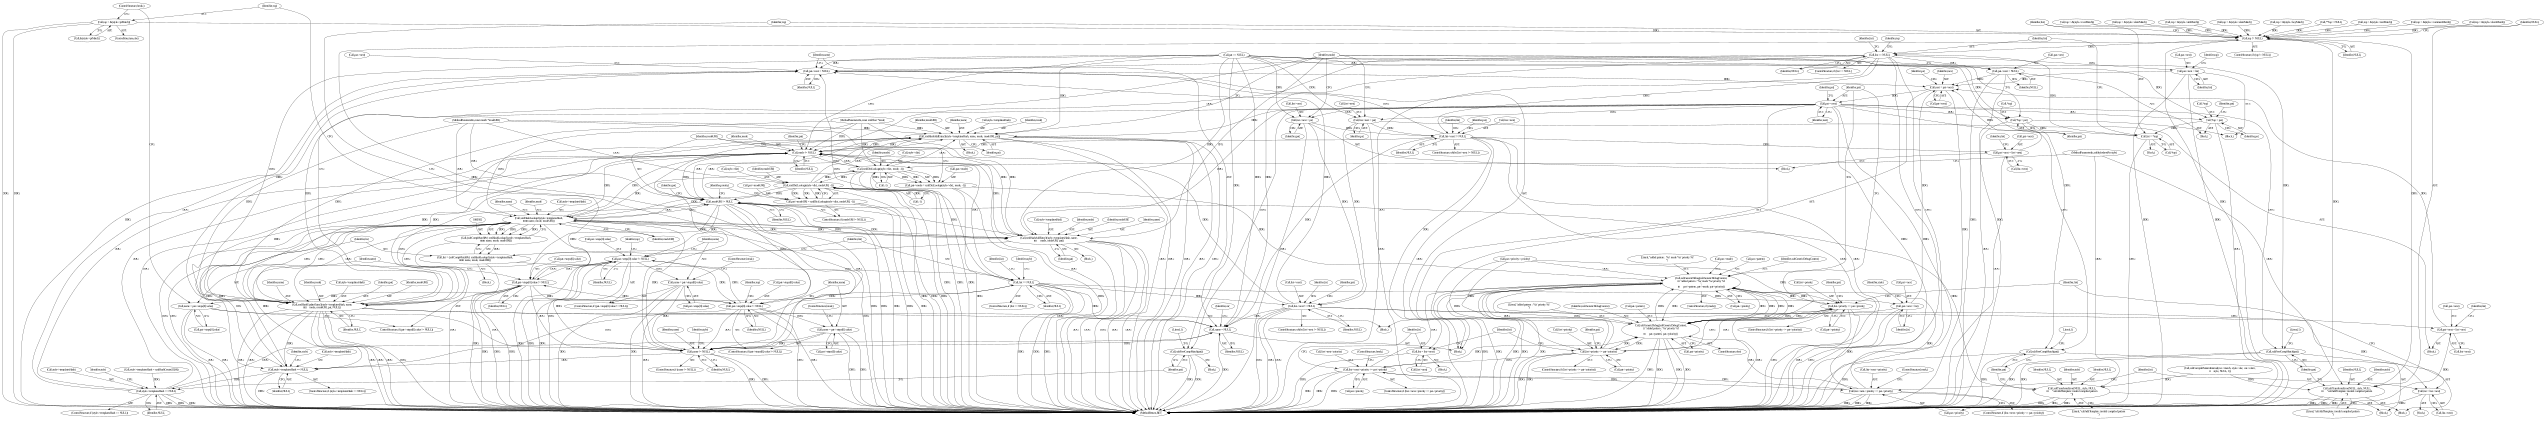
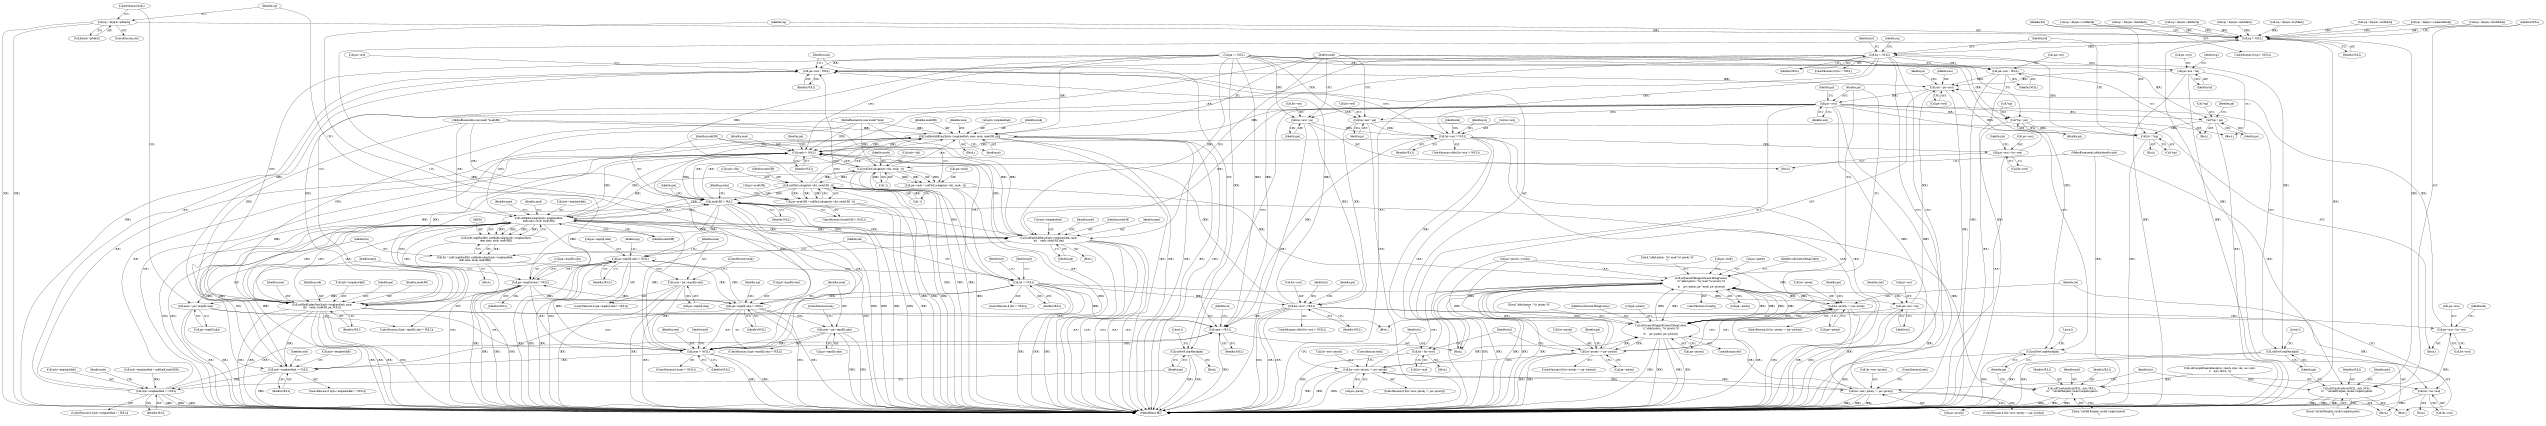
(2331, 22) -> none
(2252, 46) -> (2164, 33)
(862, 120) -> (862, 120)
(626, 159) -> (885, 83)
